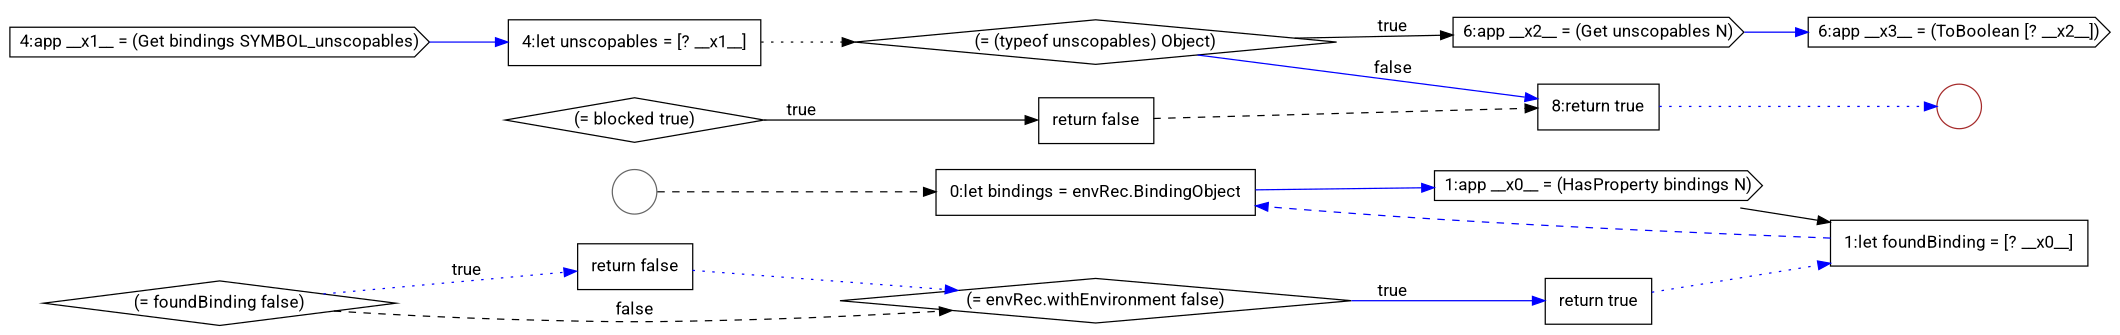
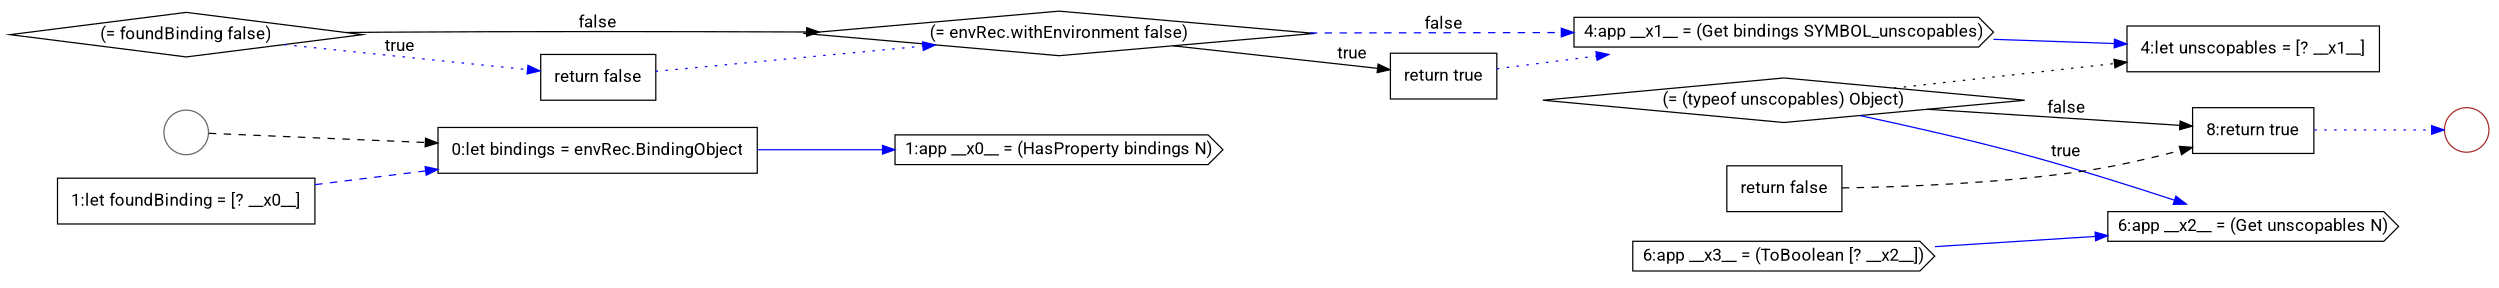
(1770, 32) -> (2015, 242)
none -> (1435, 33)
(1367, 37) -> (2018, 153)
(802, 42) -> (2004, 76)
(1361, 76) -> (2054, 117)
(635, 120) -> none
(1779, 214) -> none
(1735, 279) -> (1547, 62)
(1442, 301) -> (1275, 57)
(637, 322) -> (576, 32)
